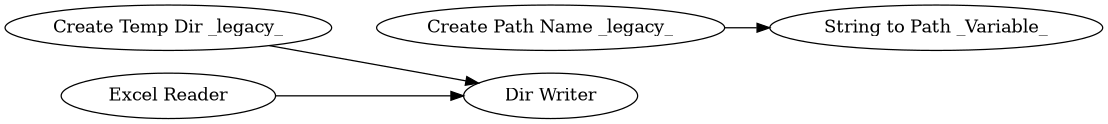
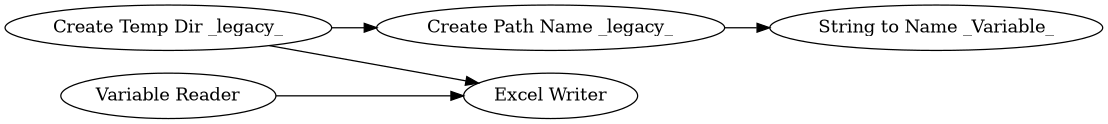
none -> (348, 28)
(936, 28) -> (936, 28)
(168, 96) -> (168, 96)
(551, 96) -> (551, 96)
